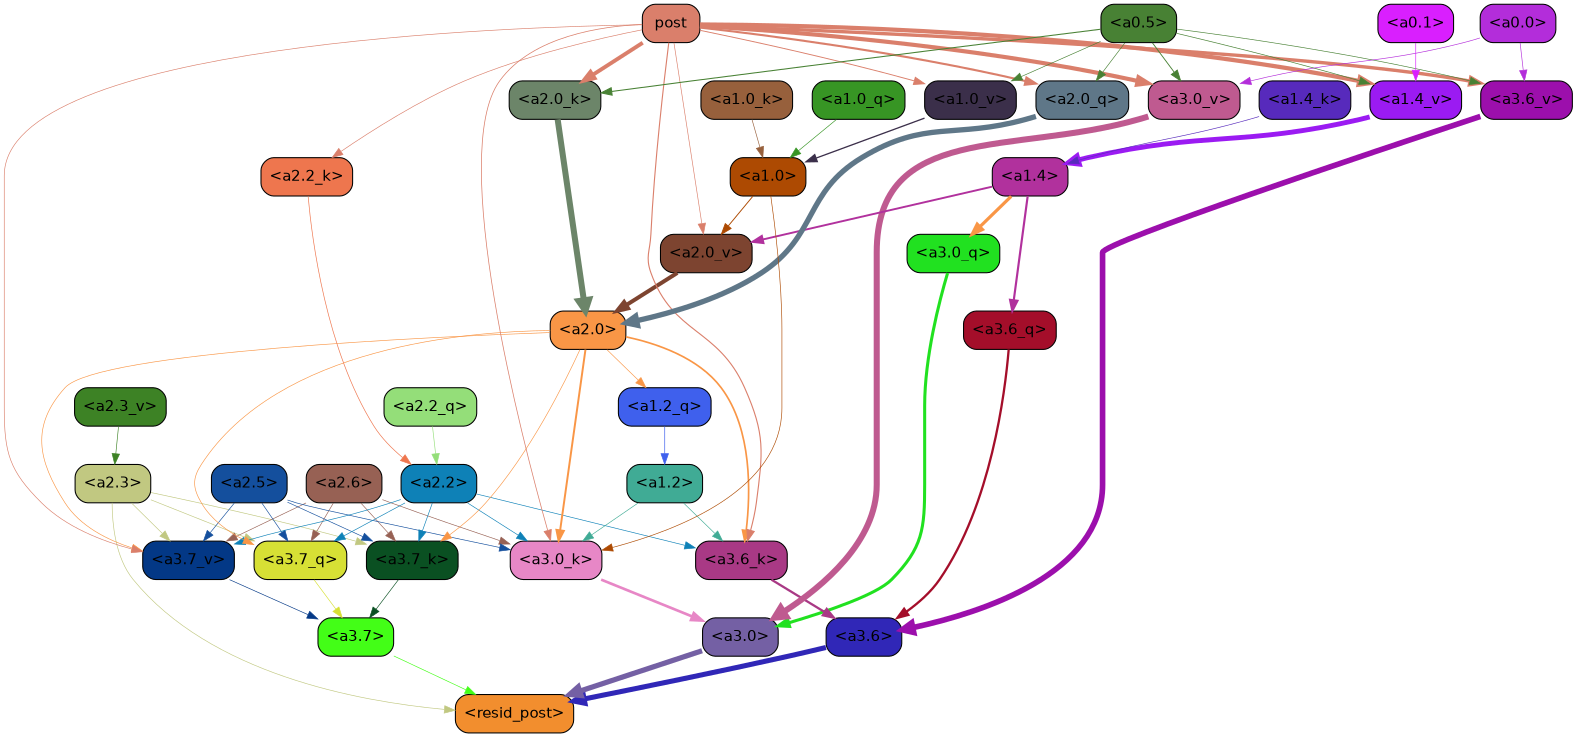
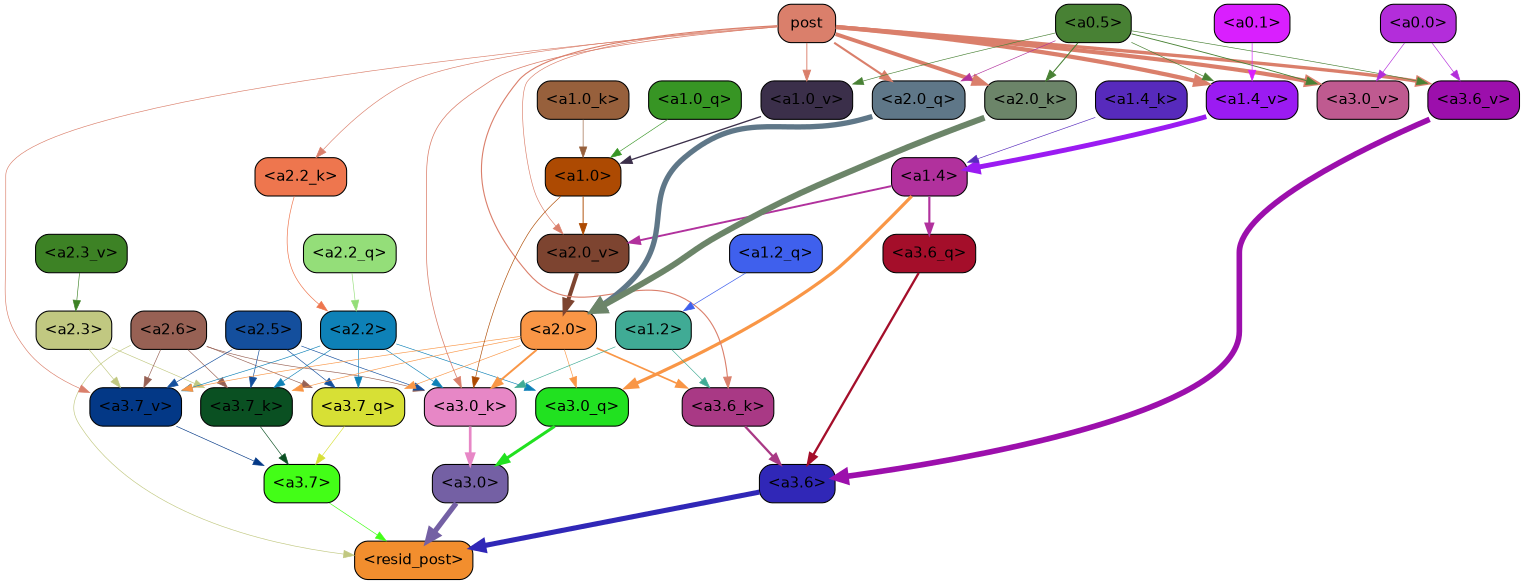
(1114, 58) -> (1013, 59)
(877, 283) -> none
(623, 365) -> (567, 359)
(198, 518) -> none
(581, 520) -> (486, 374)
(239, 658) -> (150, 492)
